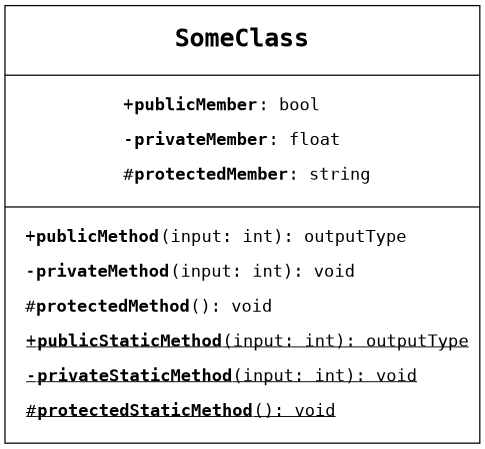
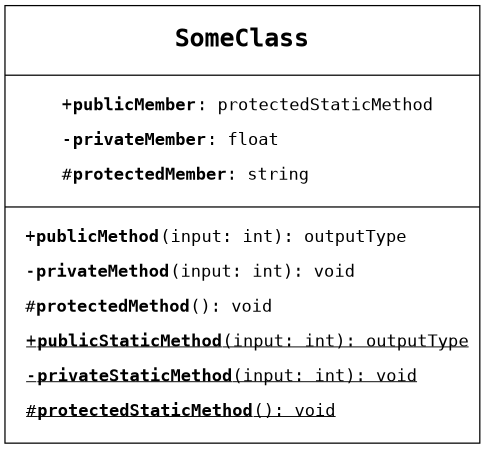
(290, 105) -> (315, 105)
